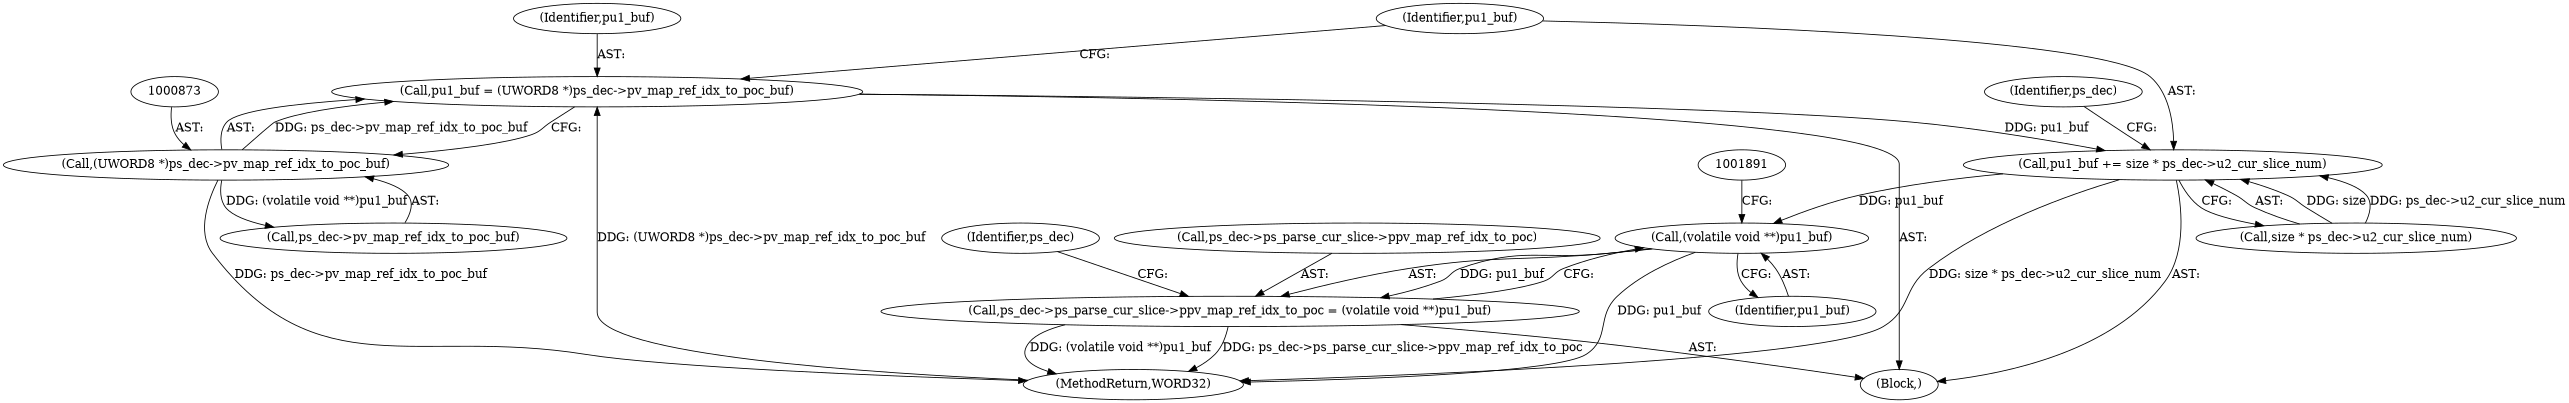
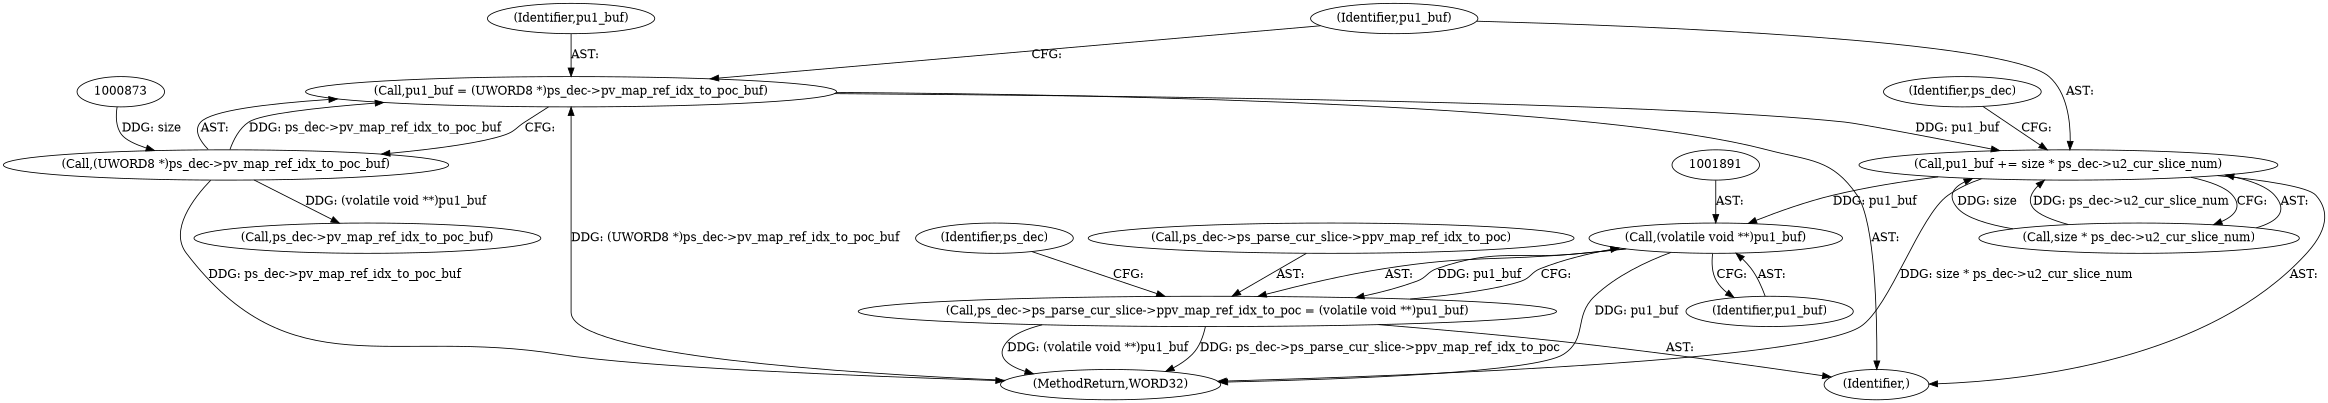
(192, 128) -> (152, 128)
(405, 192) -> none
(1759, 202) -> (1732, 202)
(1899, 385) -> (1876, 385)
